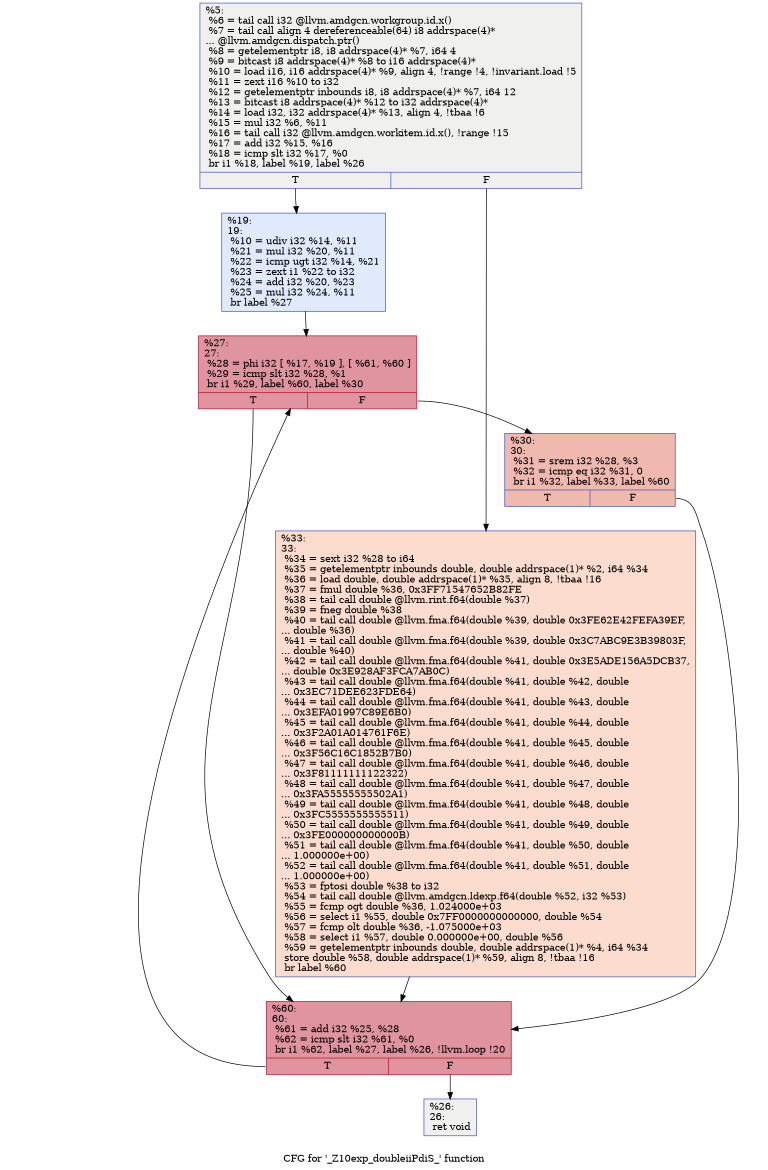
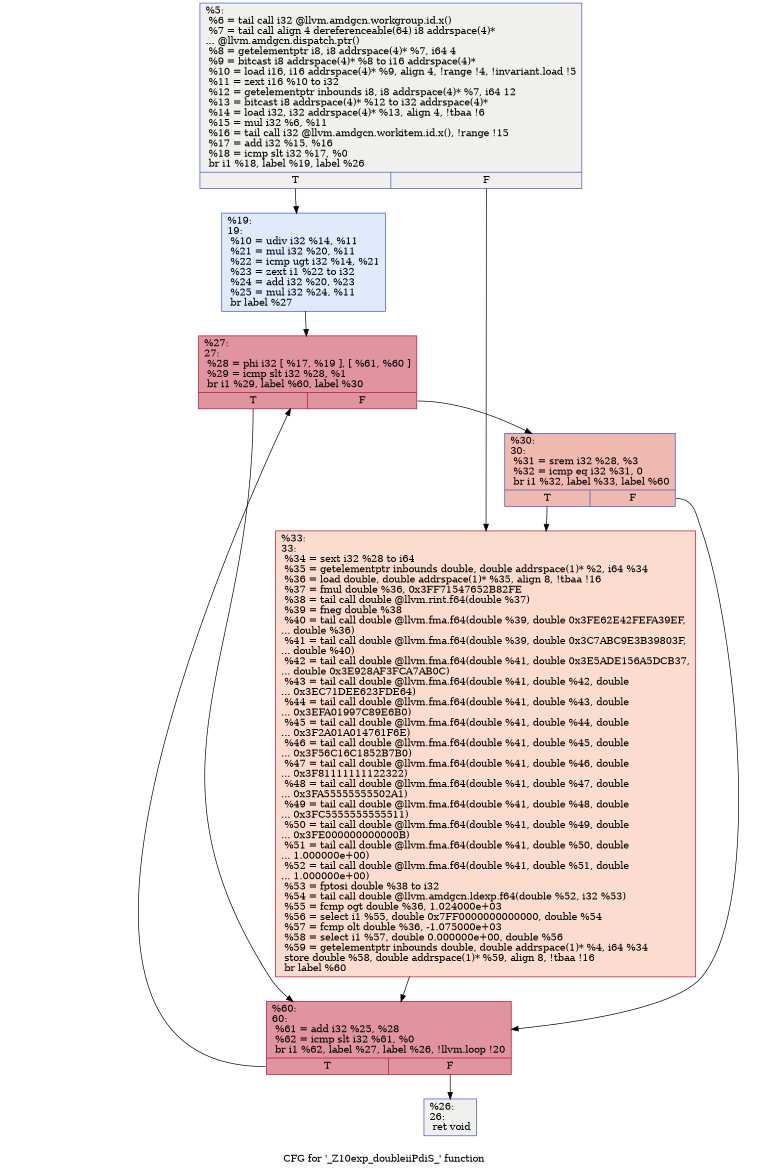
none -> (547, 515)
(486, 754) -> (486, 754)
